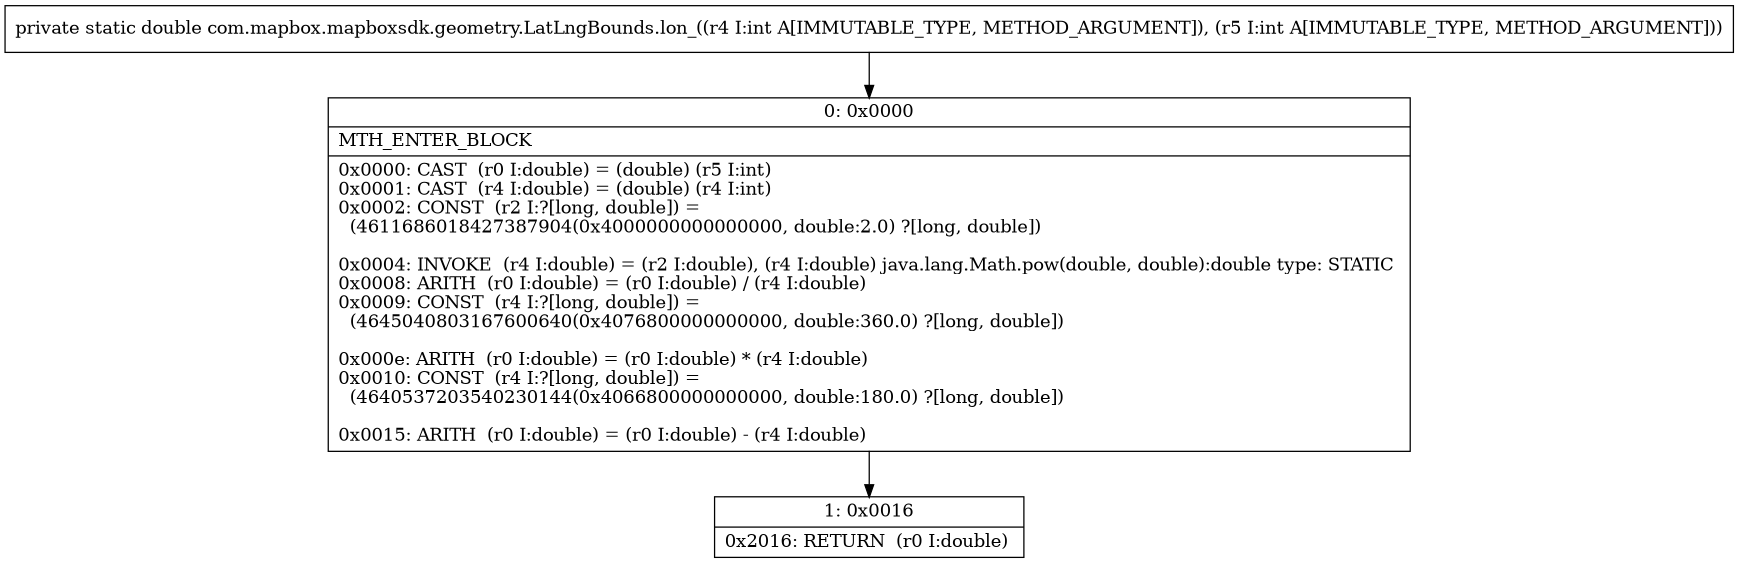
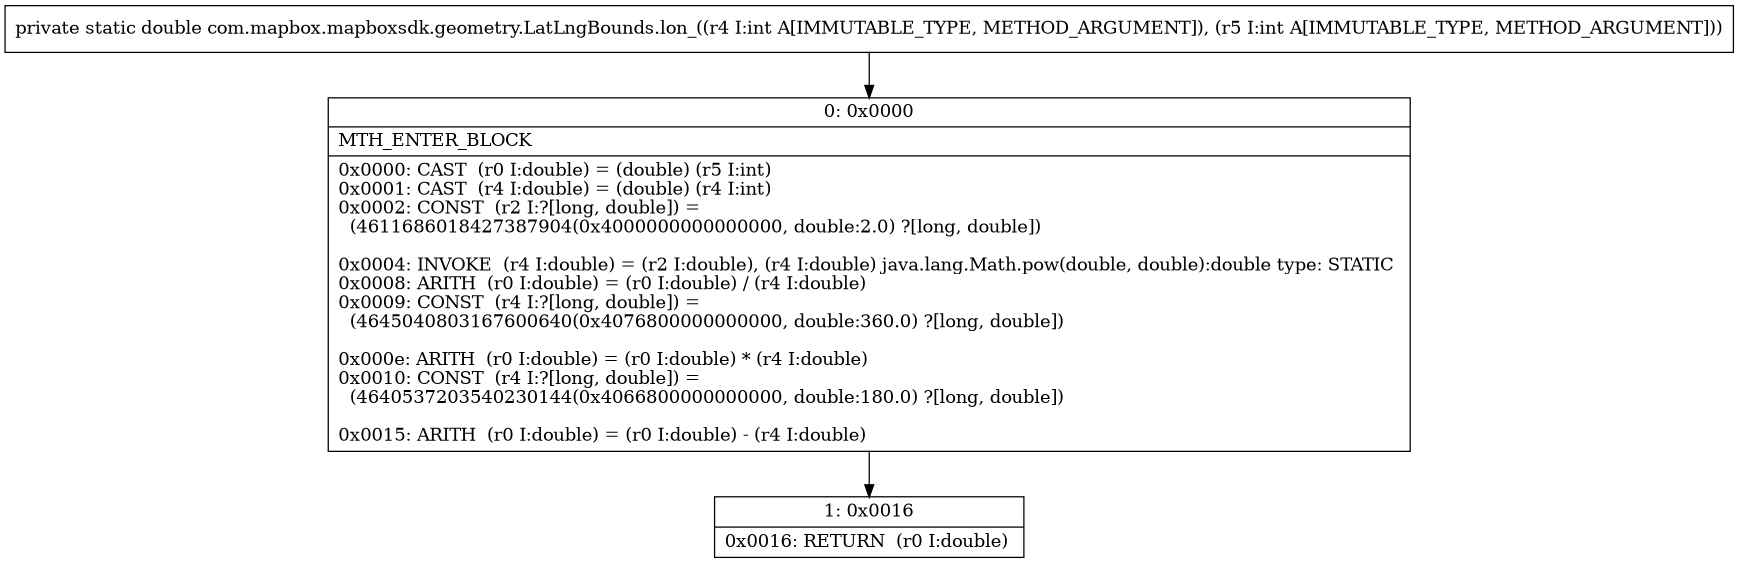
(869, 542) -> (869, 542)
